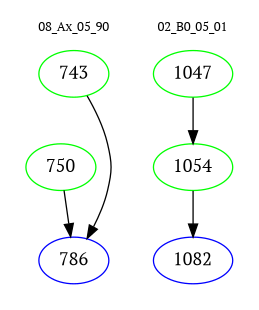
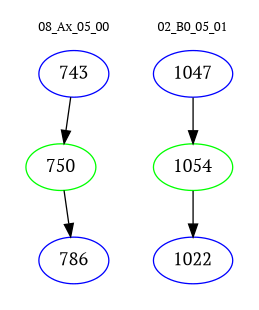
(74, 28) -> (74, 28)
(74, 74) -> (74, 74)
(193, 74) -> (193, 74)
(111, 161) -> (68, 114)
(193, 260) -> (193, 260)
